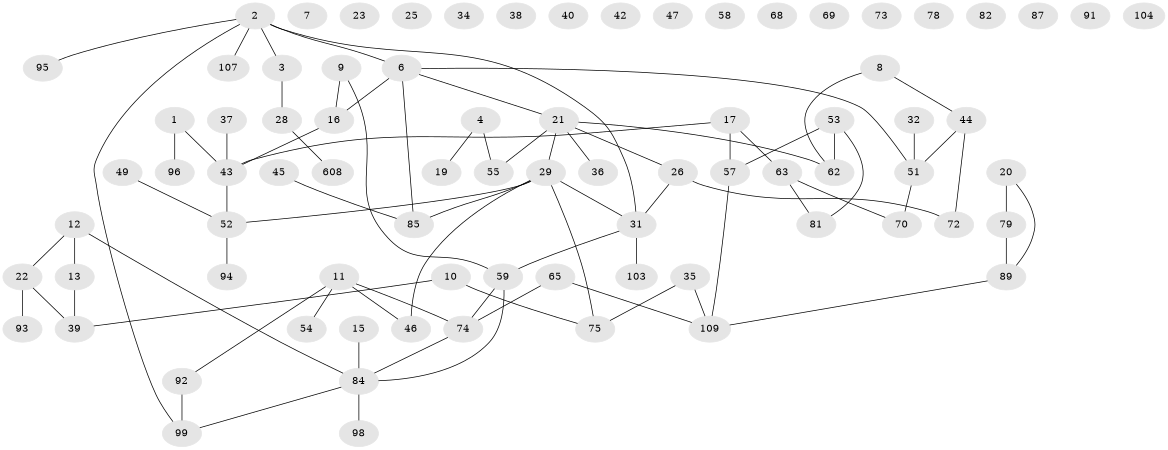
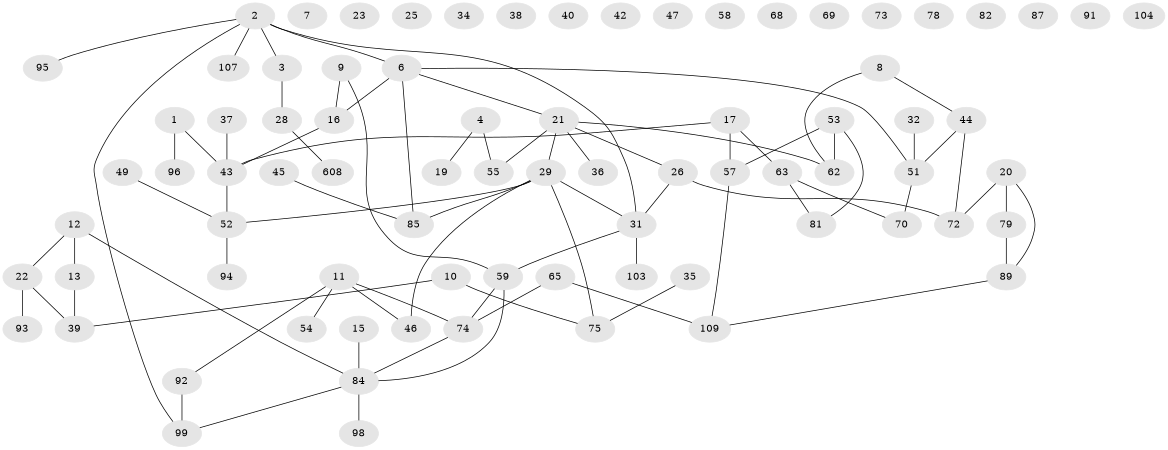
none -> (980, 199)
(700, 303) -> none
